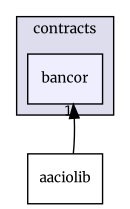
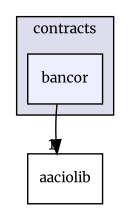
(74, 136) -> (56, 124)
